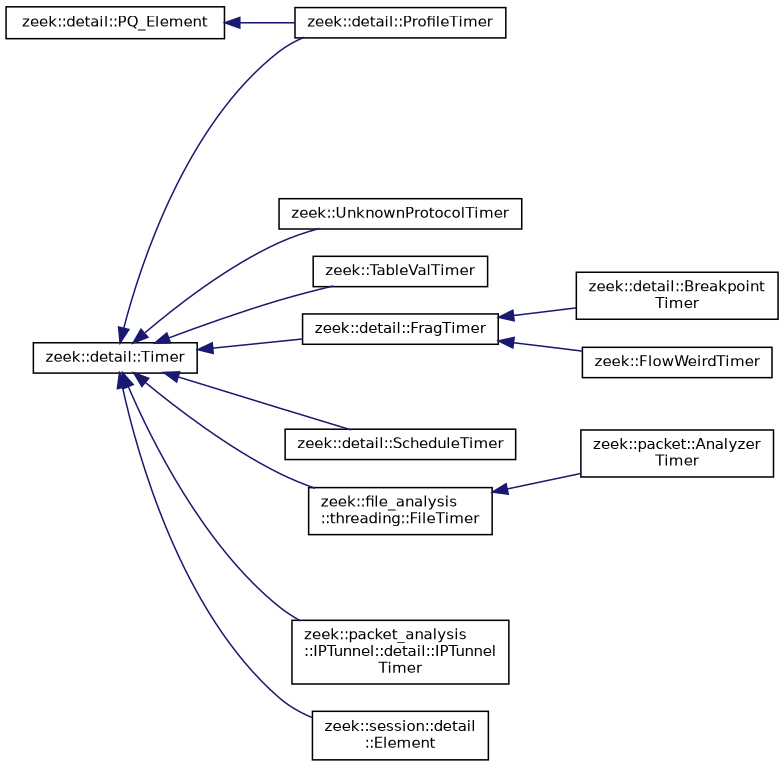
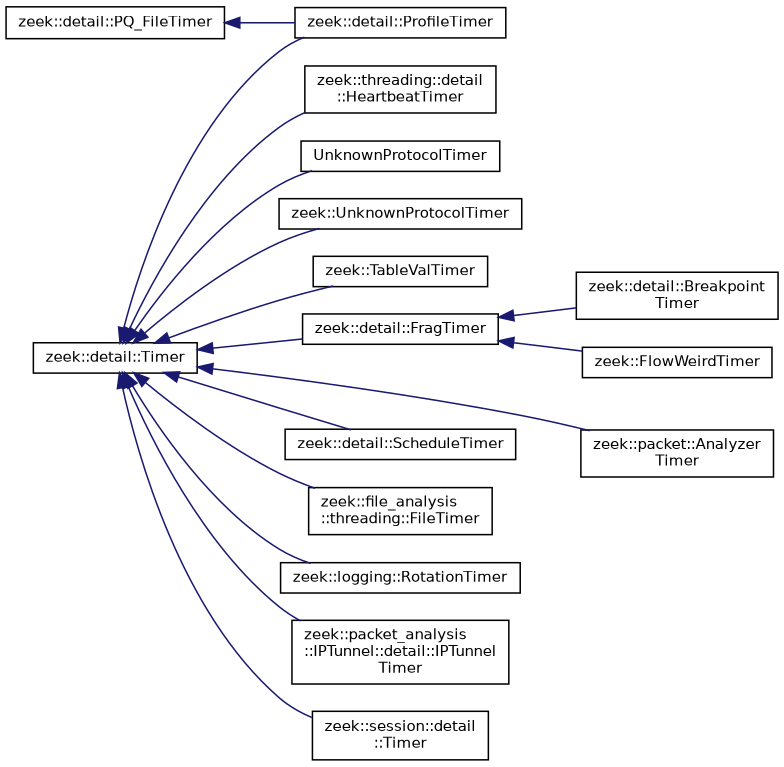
(115, 23) -> (115, 23)
none -> (400, 89)
none -> (400, 156)
(544, 481) -> (402, 395)
none -> (400, 578)
(400, 736) -> (400, 736)
